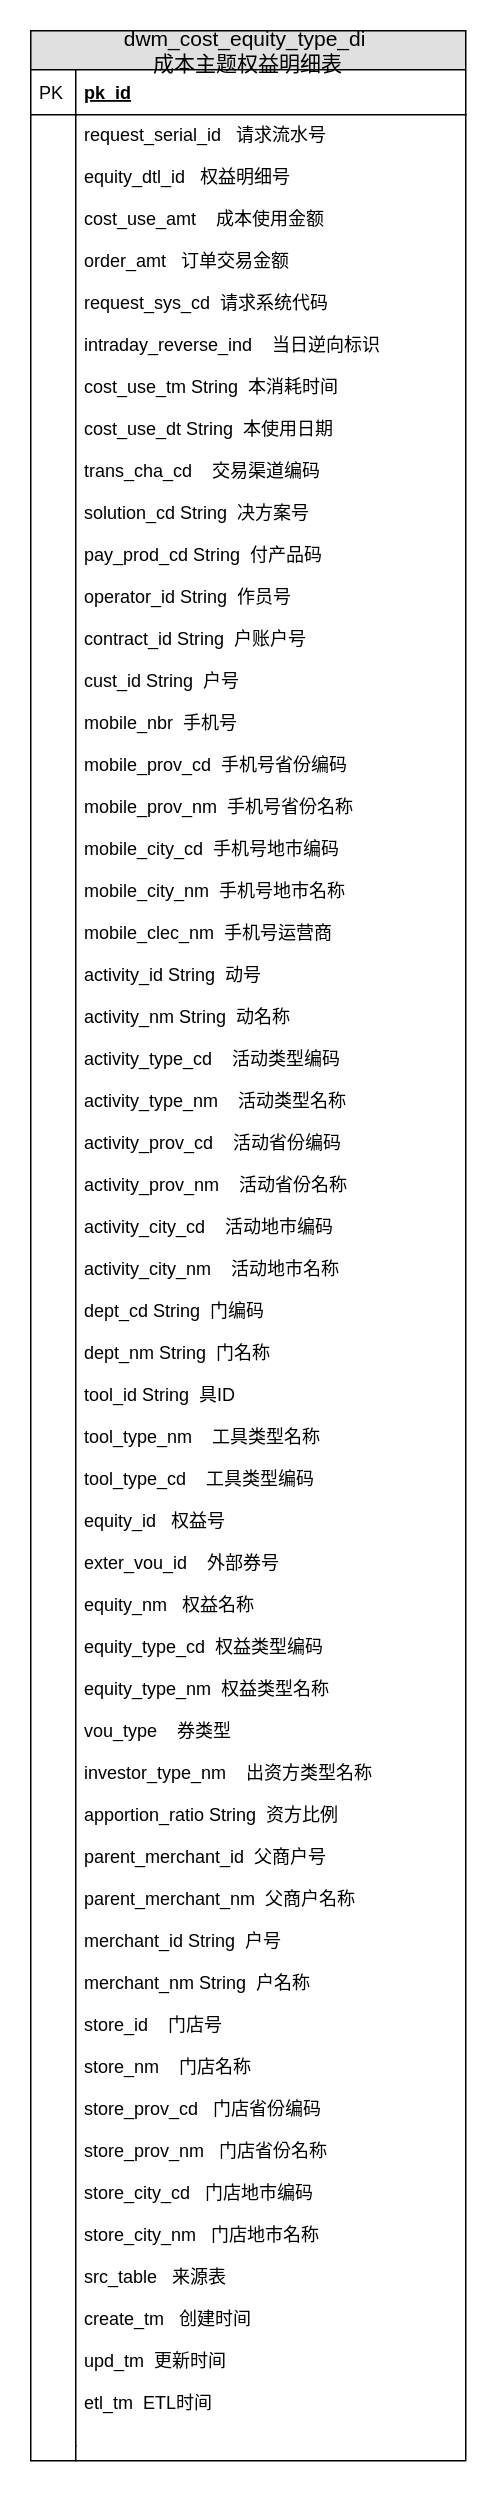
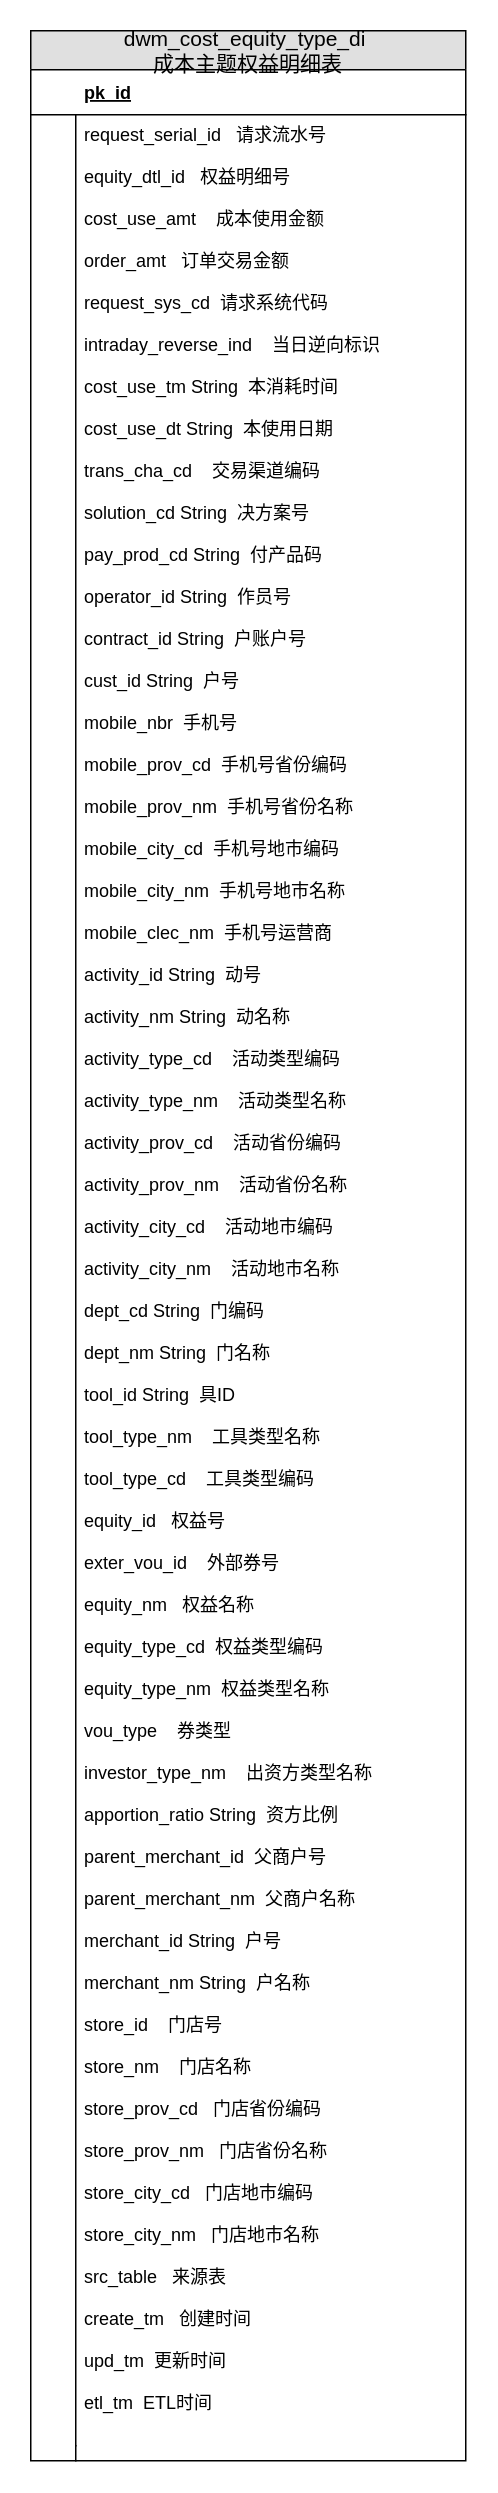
(53, 92) -> none
